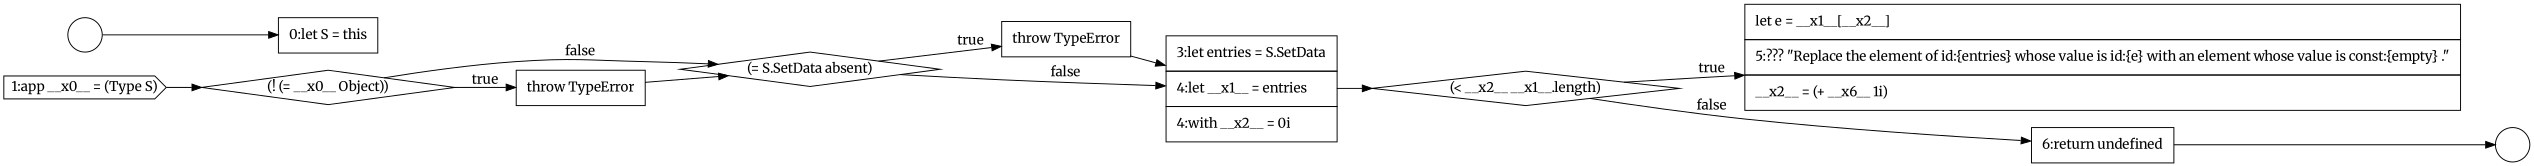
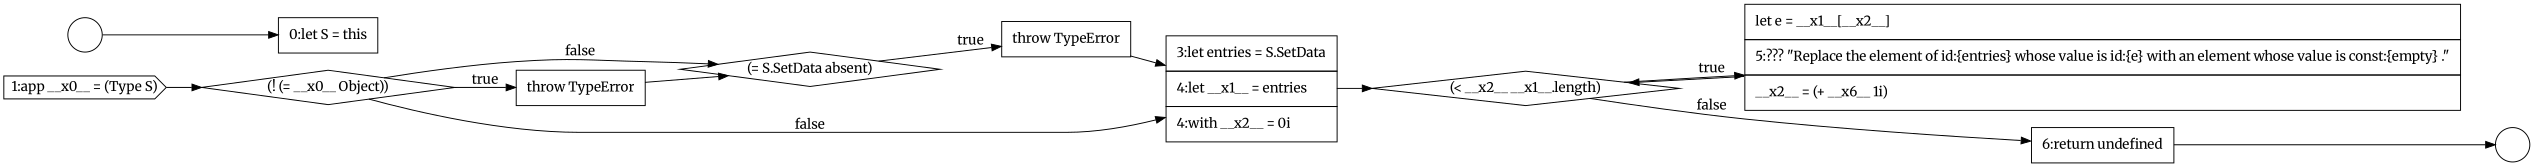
none -> (1692, 79)
(1028, 81) -> (761, 132)
